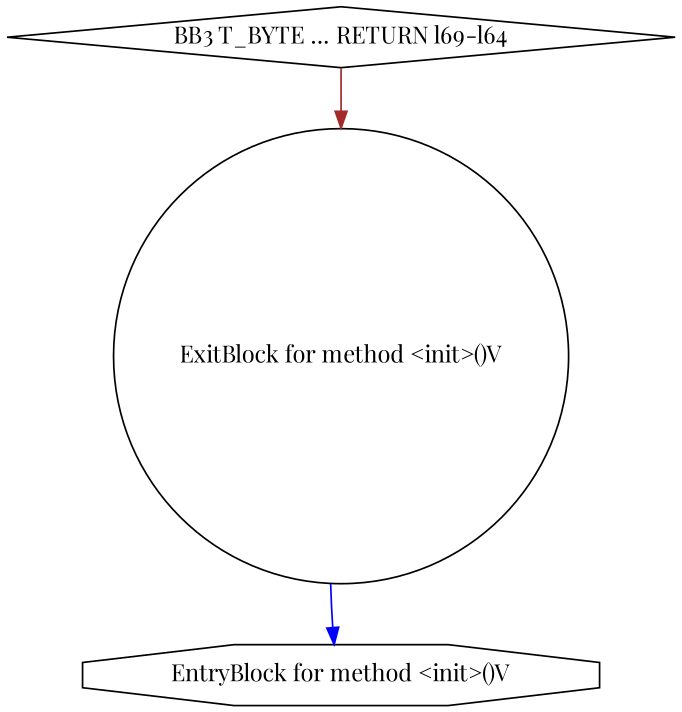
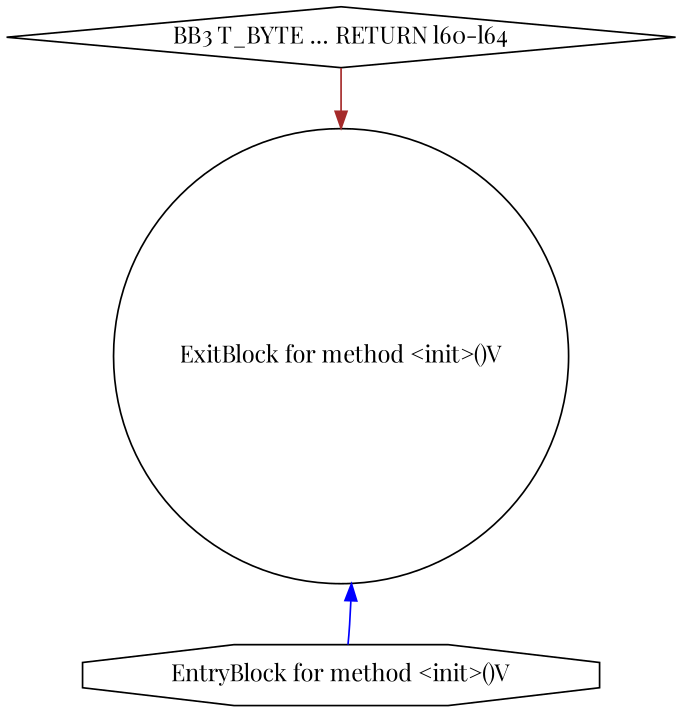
(341, 37) -> (341, 37)
(331, 606) -> (350, 623)
